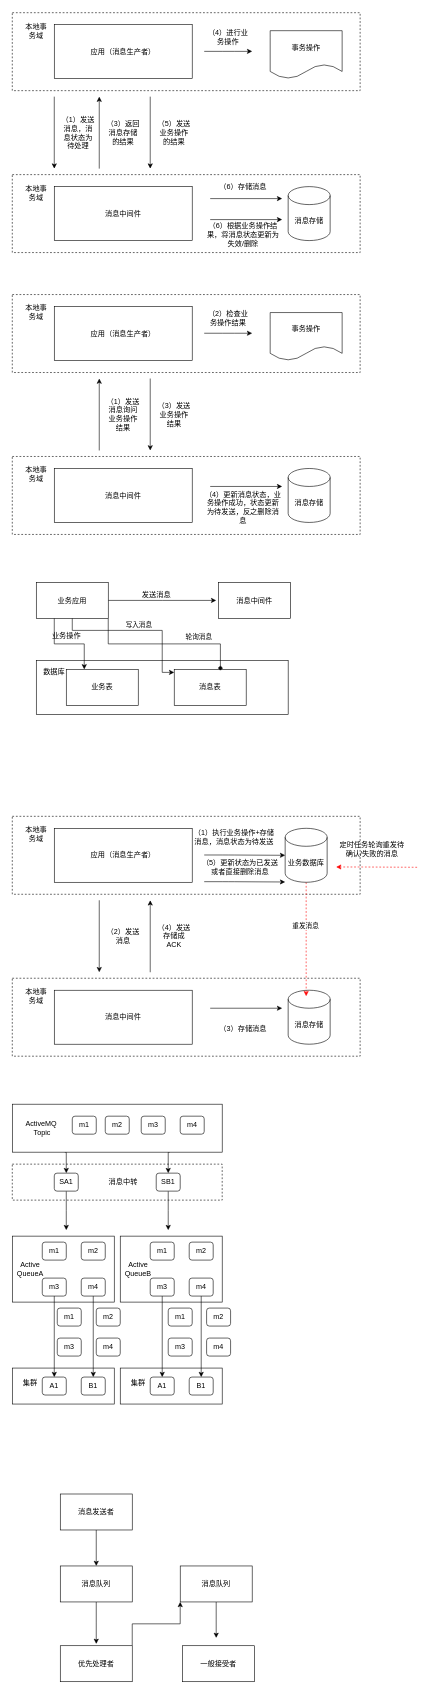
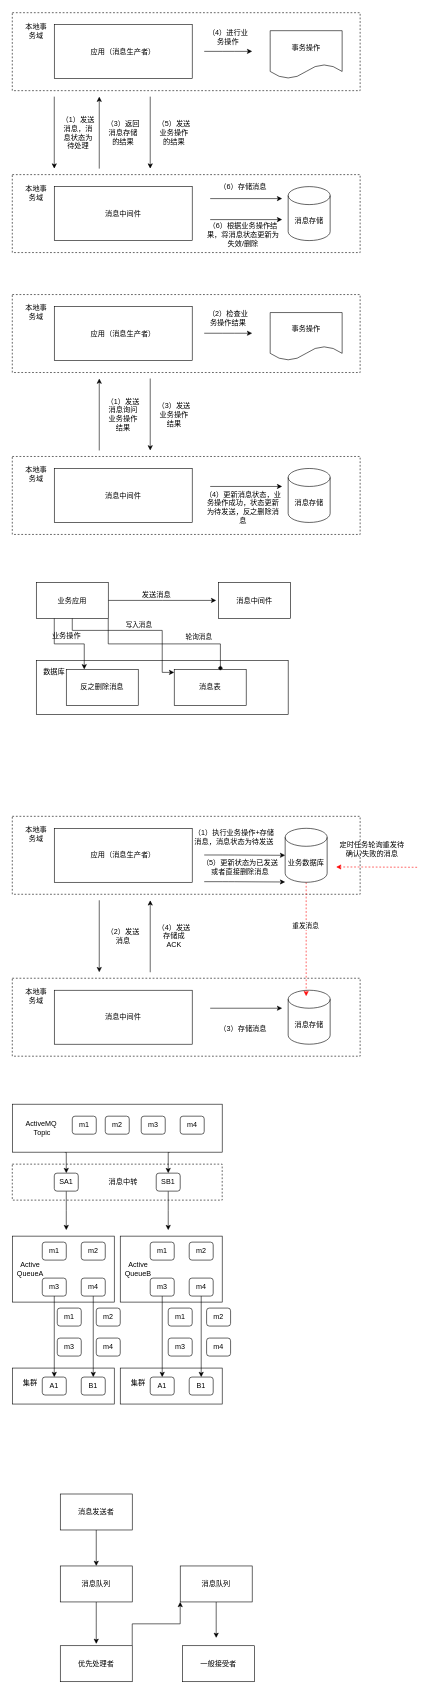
(102, 687) -> (102, 687)
